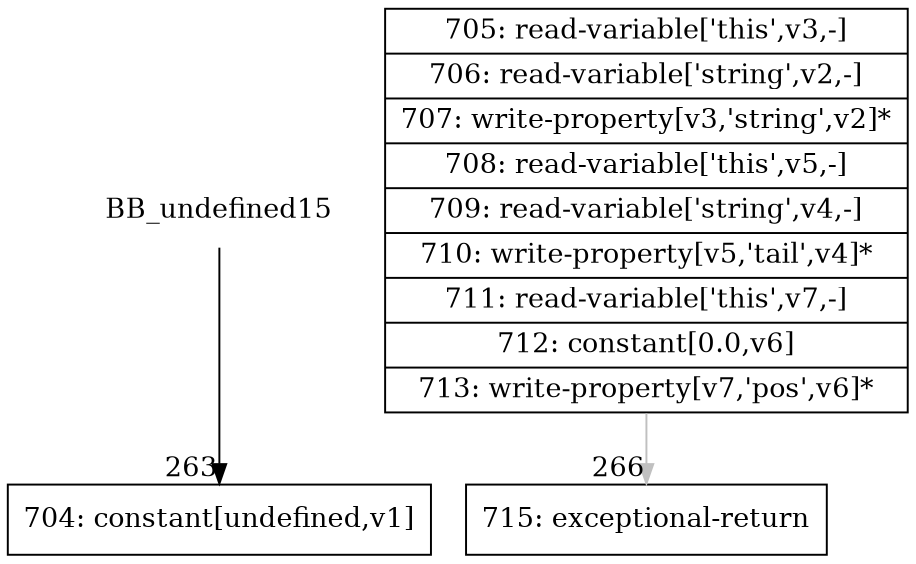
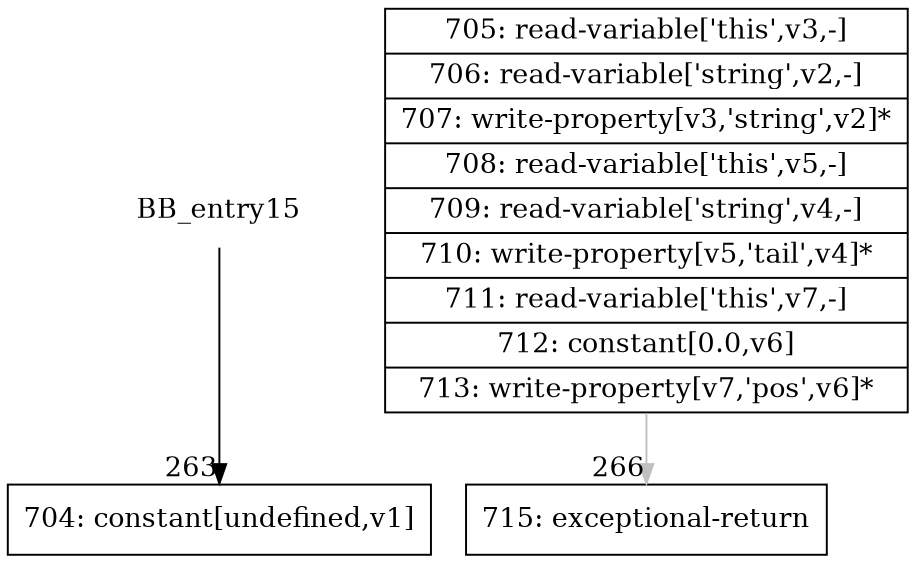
(219, 211) -> (219, 211)
